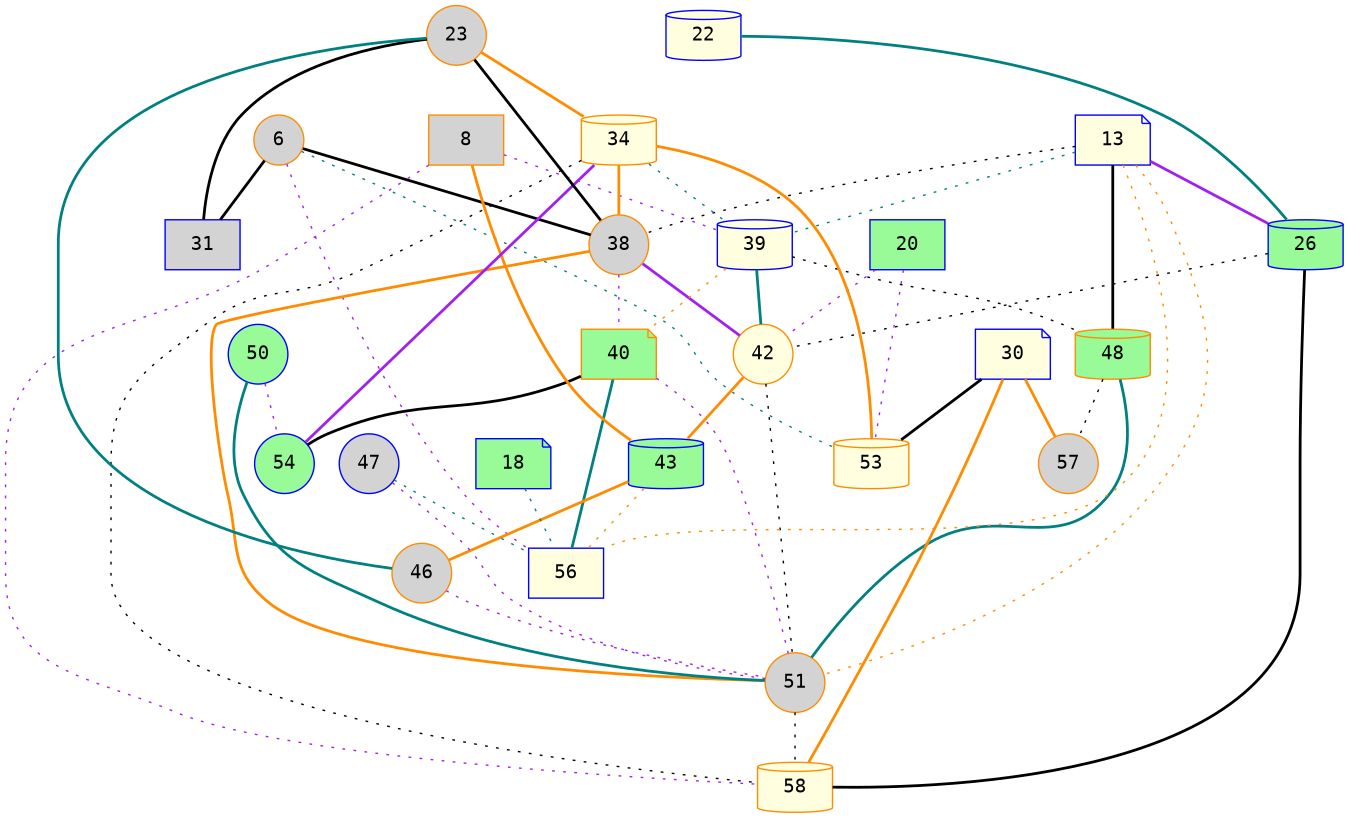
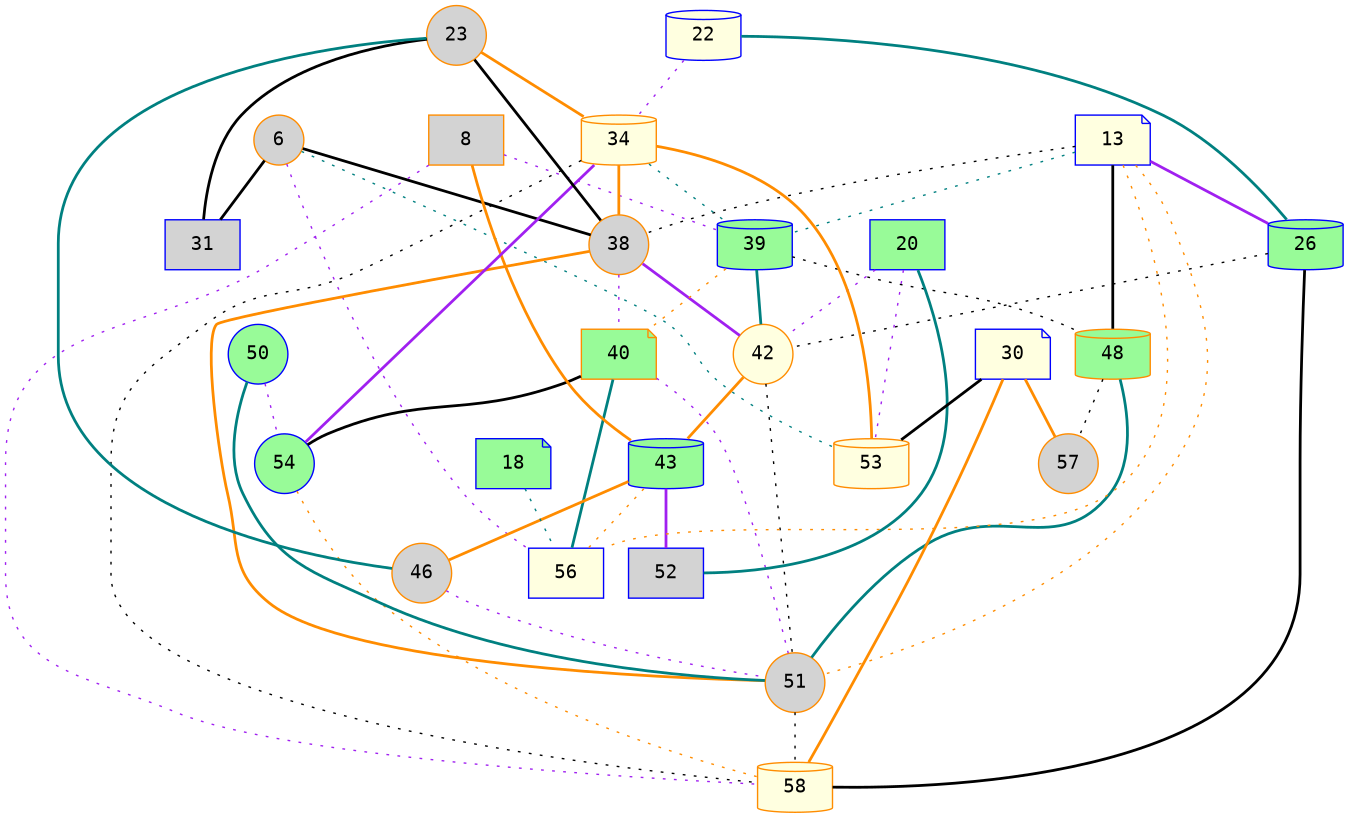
none -> (661, 88)
(755, 245) -> (755, 245)
(369, 464) -> none
none -> (666, 573)
none -> (497, 678)
